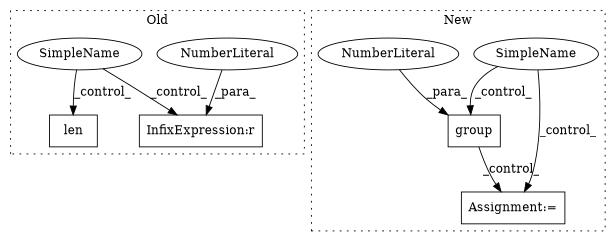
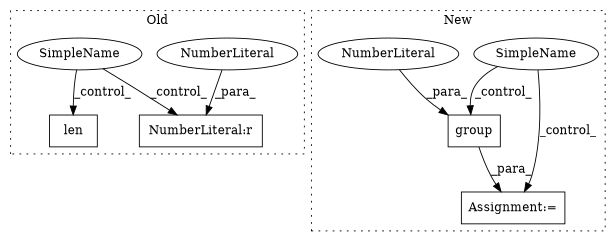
(201, 131) -> (201, 131)
(511, 169) -> (511, 169)
